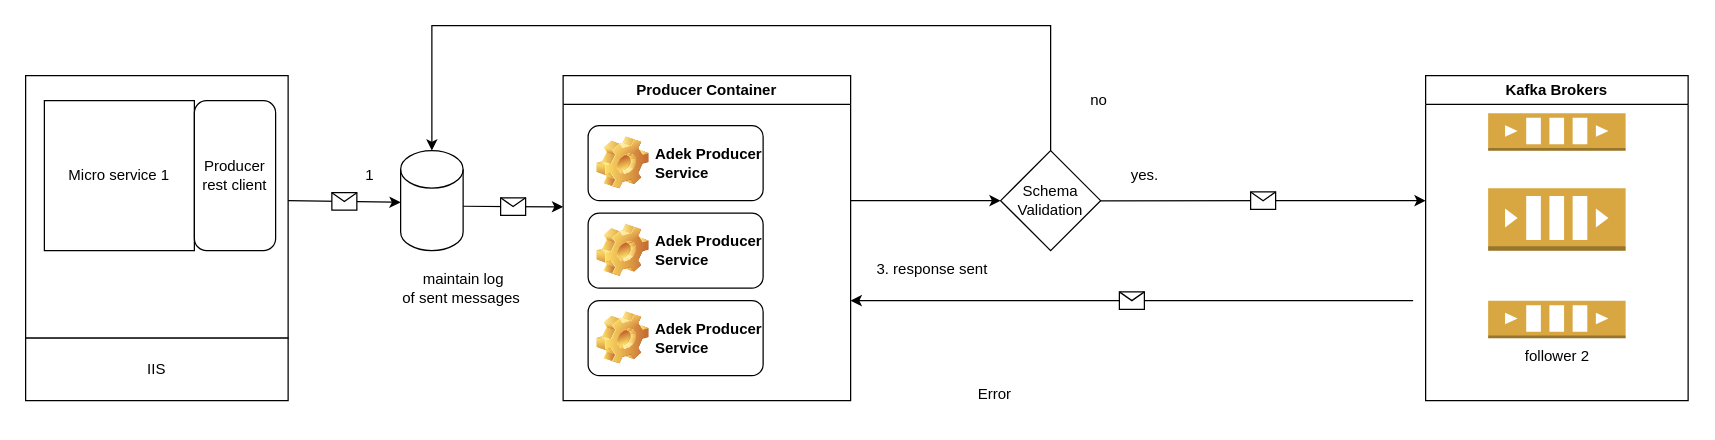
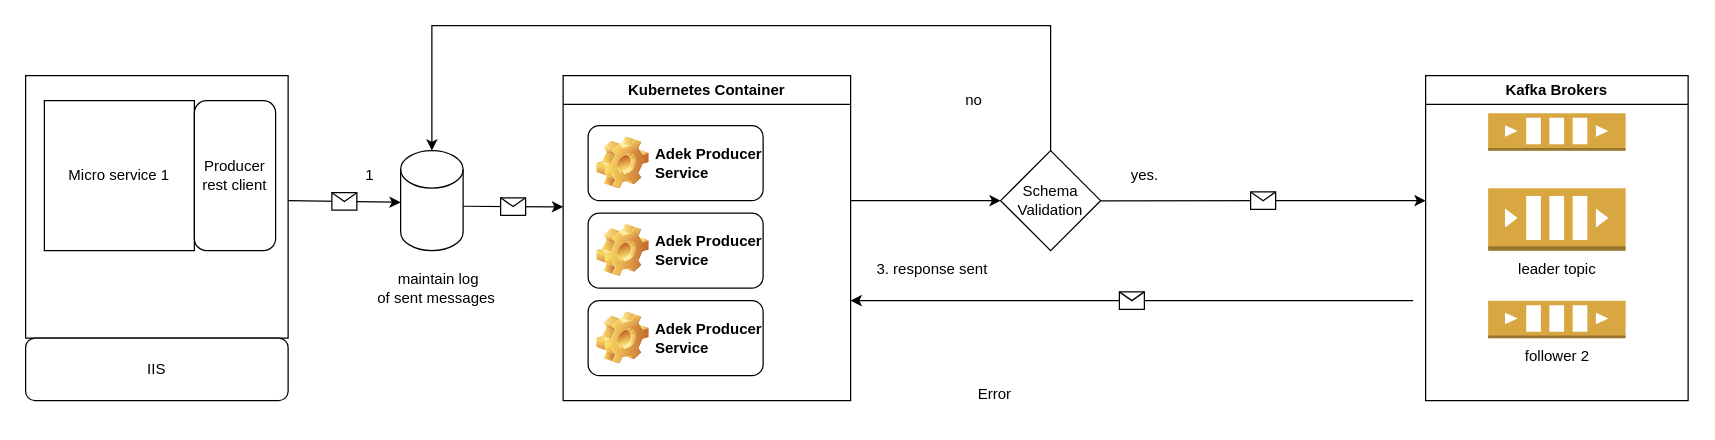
(707, 91) -> (707, 91)
(1101, 101) -> (976, 101)
none -> (1557, 269)
(463, 288) -> (438, 288)
(157, 369) -> (157, 369)
